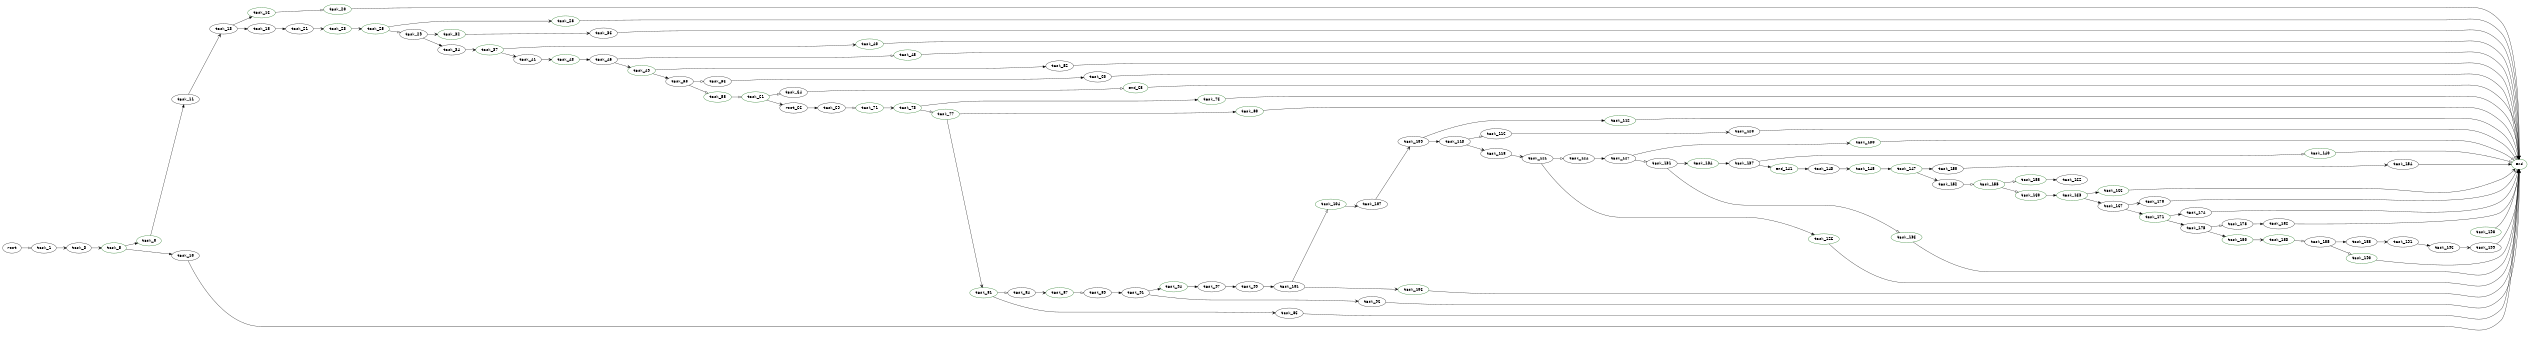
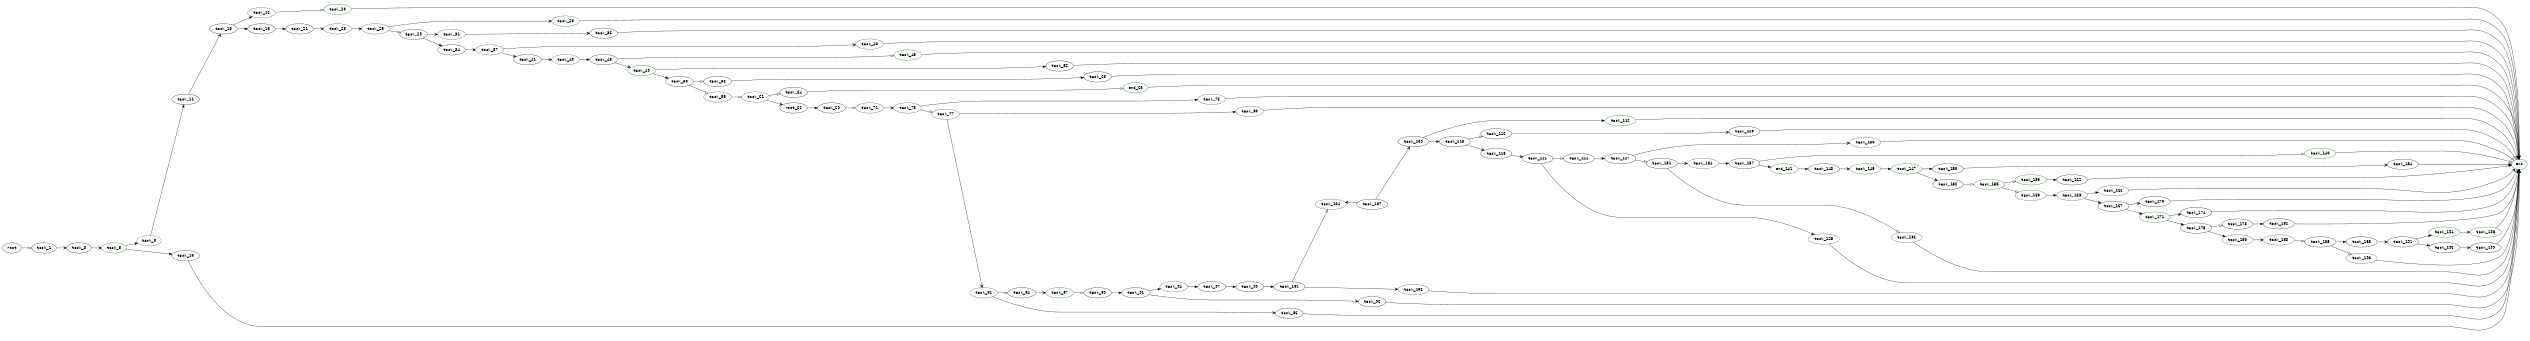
none -> (2298, 178)
(1350, 206) -> (1353, 202)
none -> (2444, 232)
(1824, 239) -> (1824, 239)
